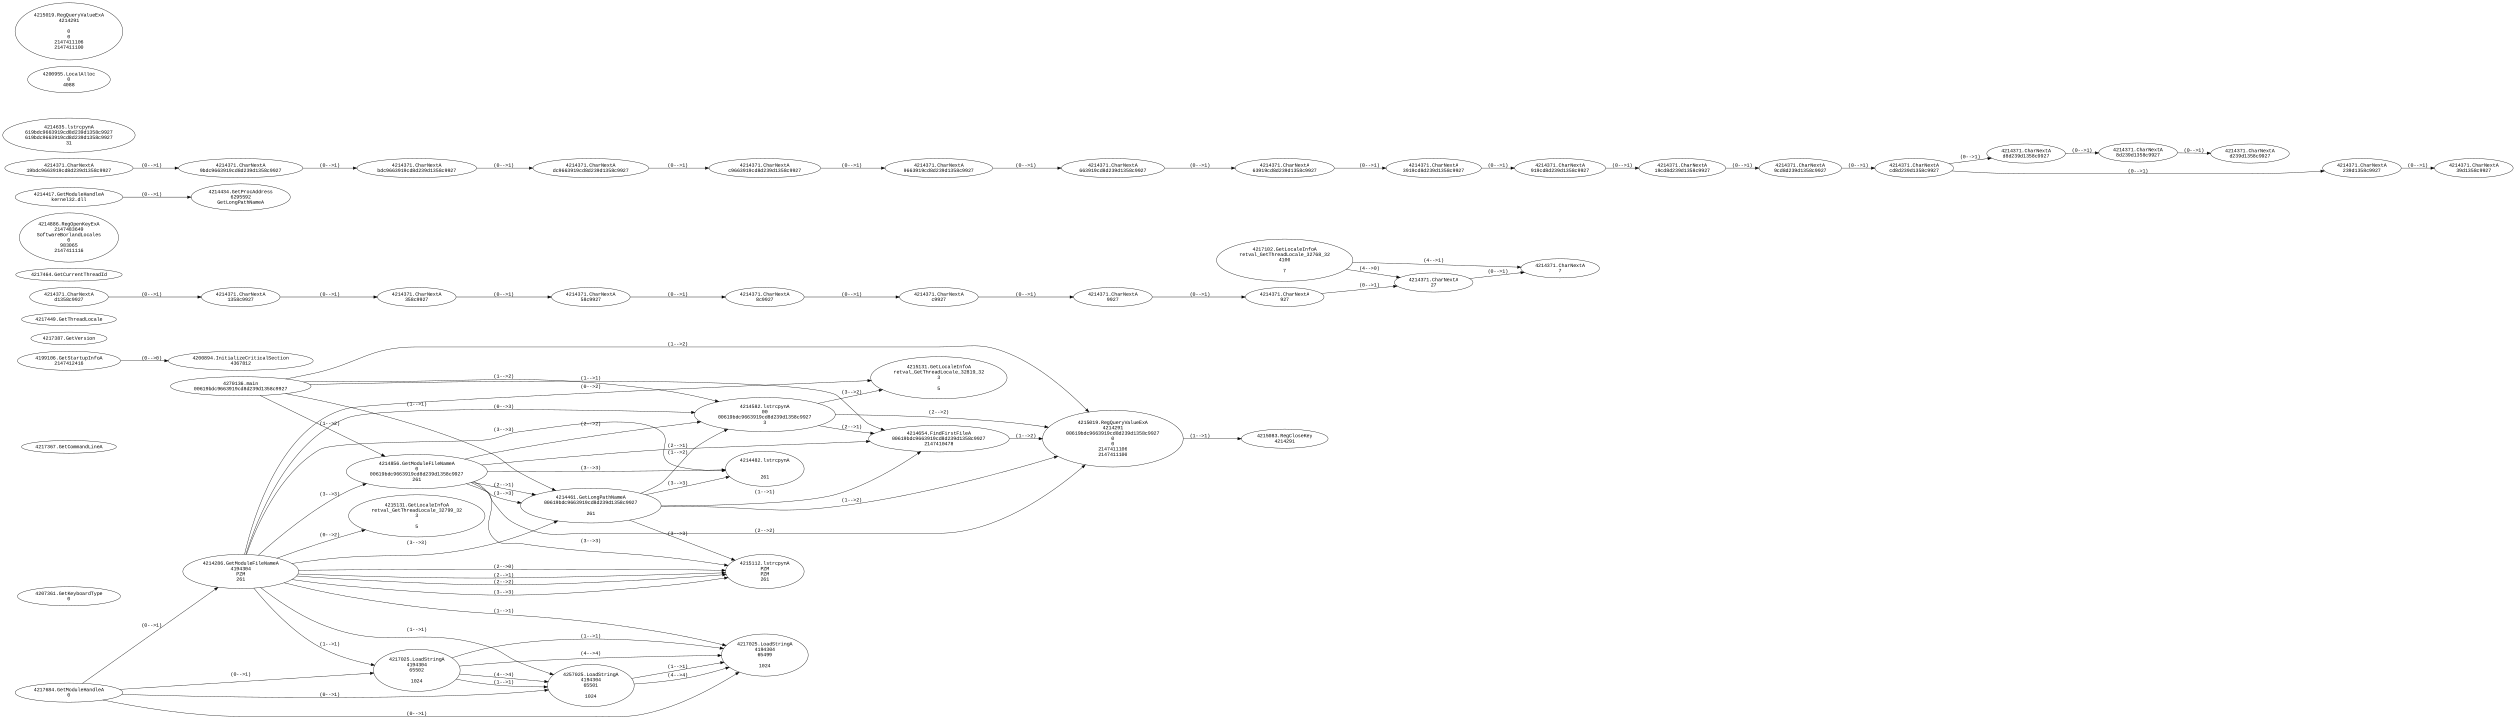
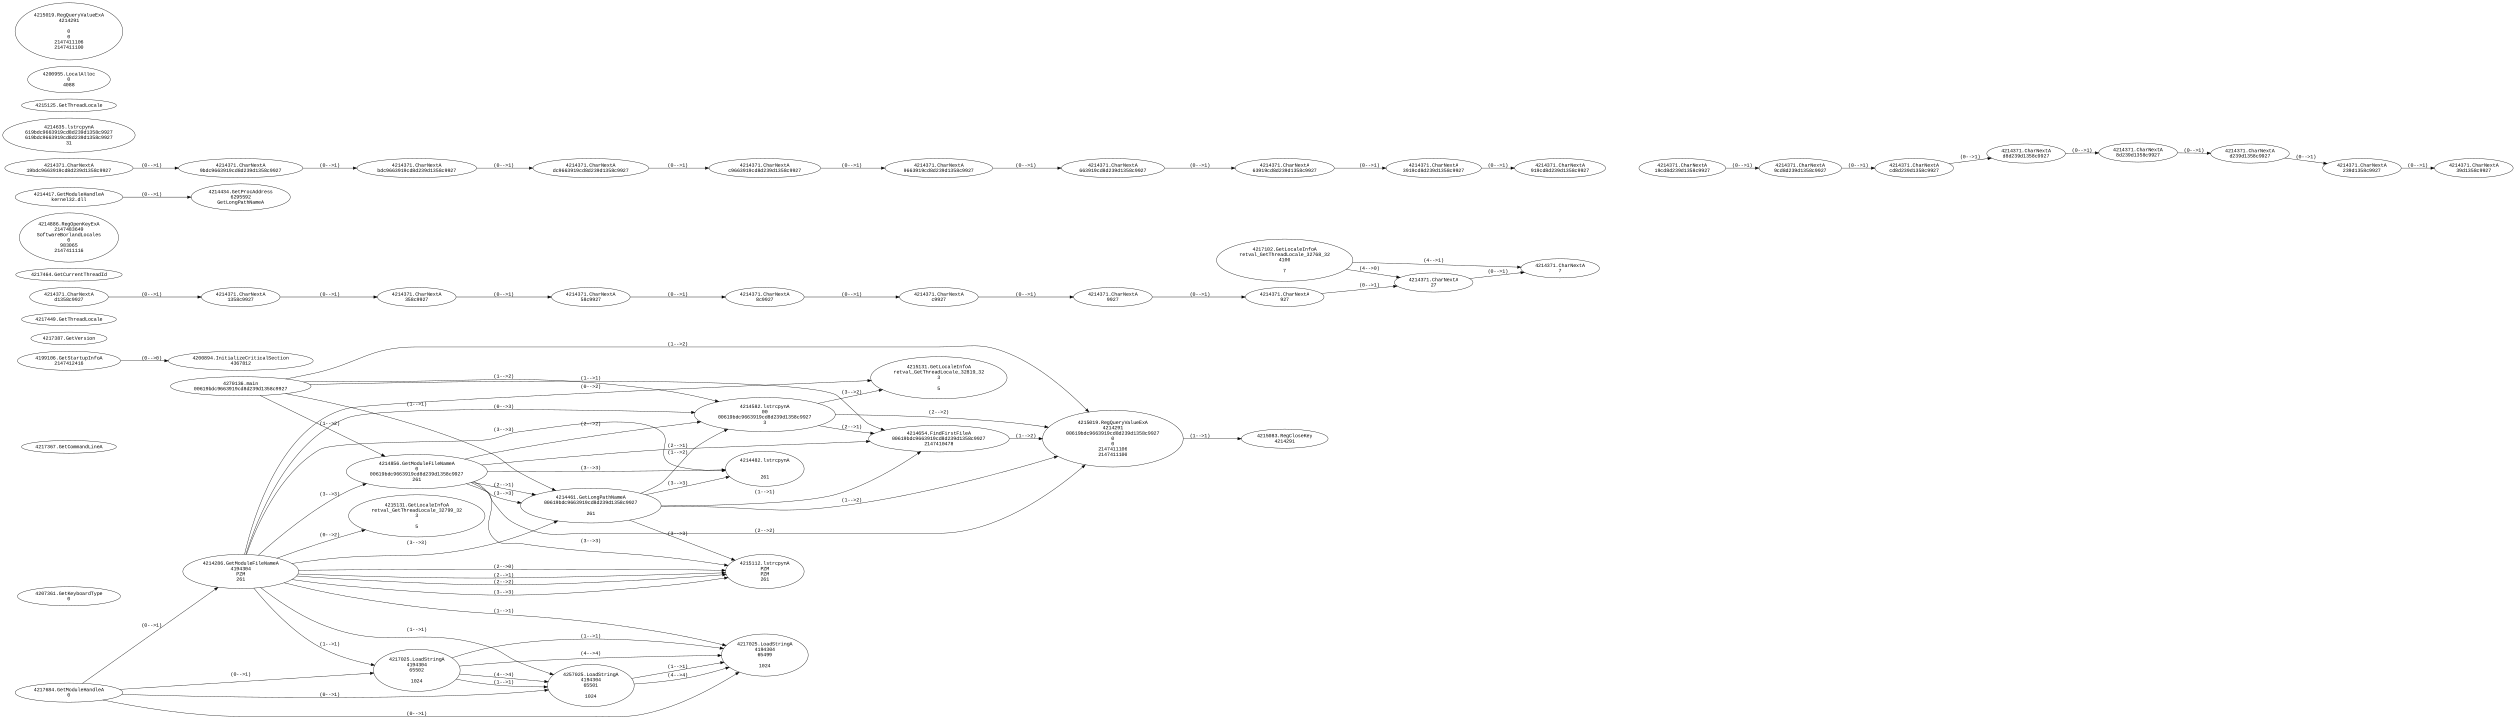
none -> (69, 105)
(1621, 168) -> none
(2136, 174) -> (2304, 161)
